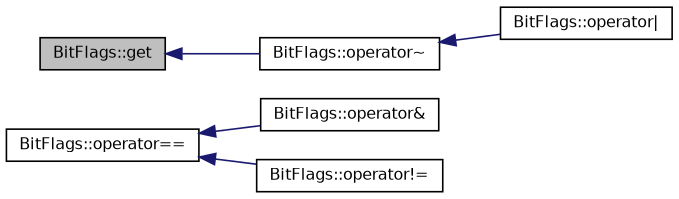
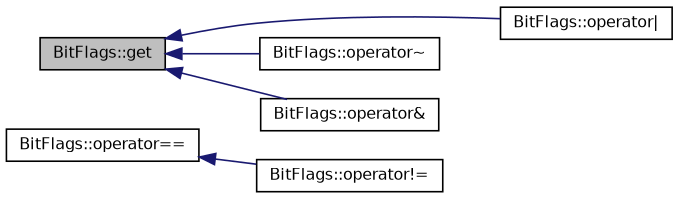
(478, 37) -> (340, 18)
(238, 128) -> (234, 86)
